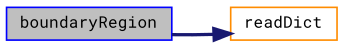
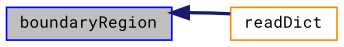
(193, 35) -> (210, 13)
